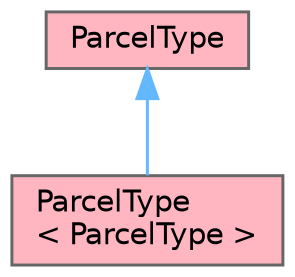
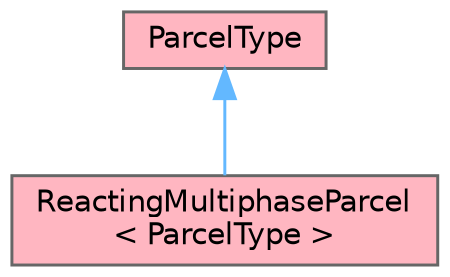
(147, 220) -> (225, 220)
